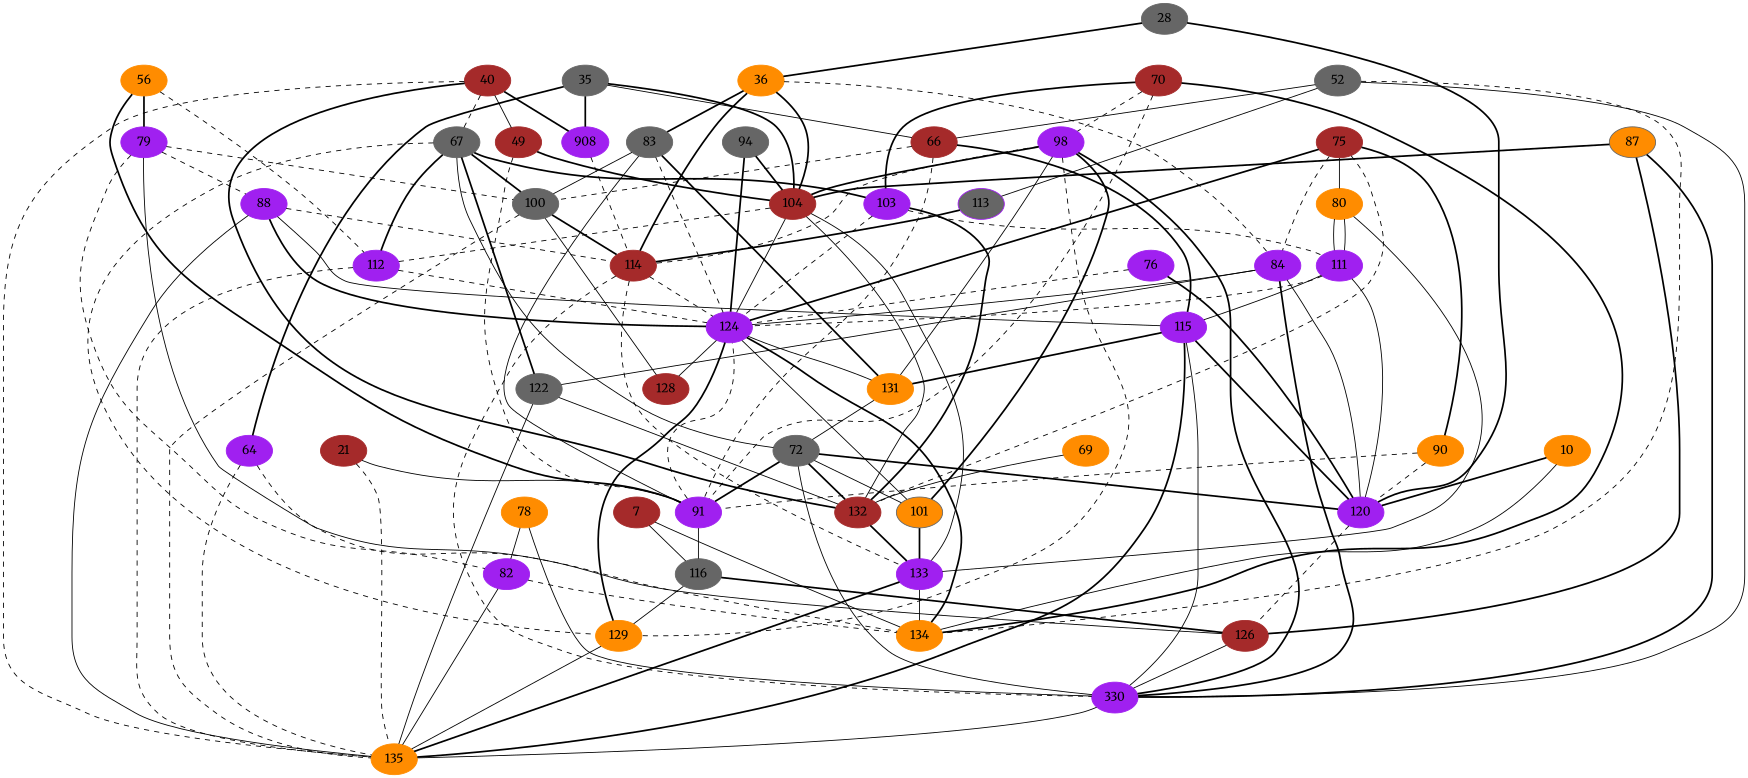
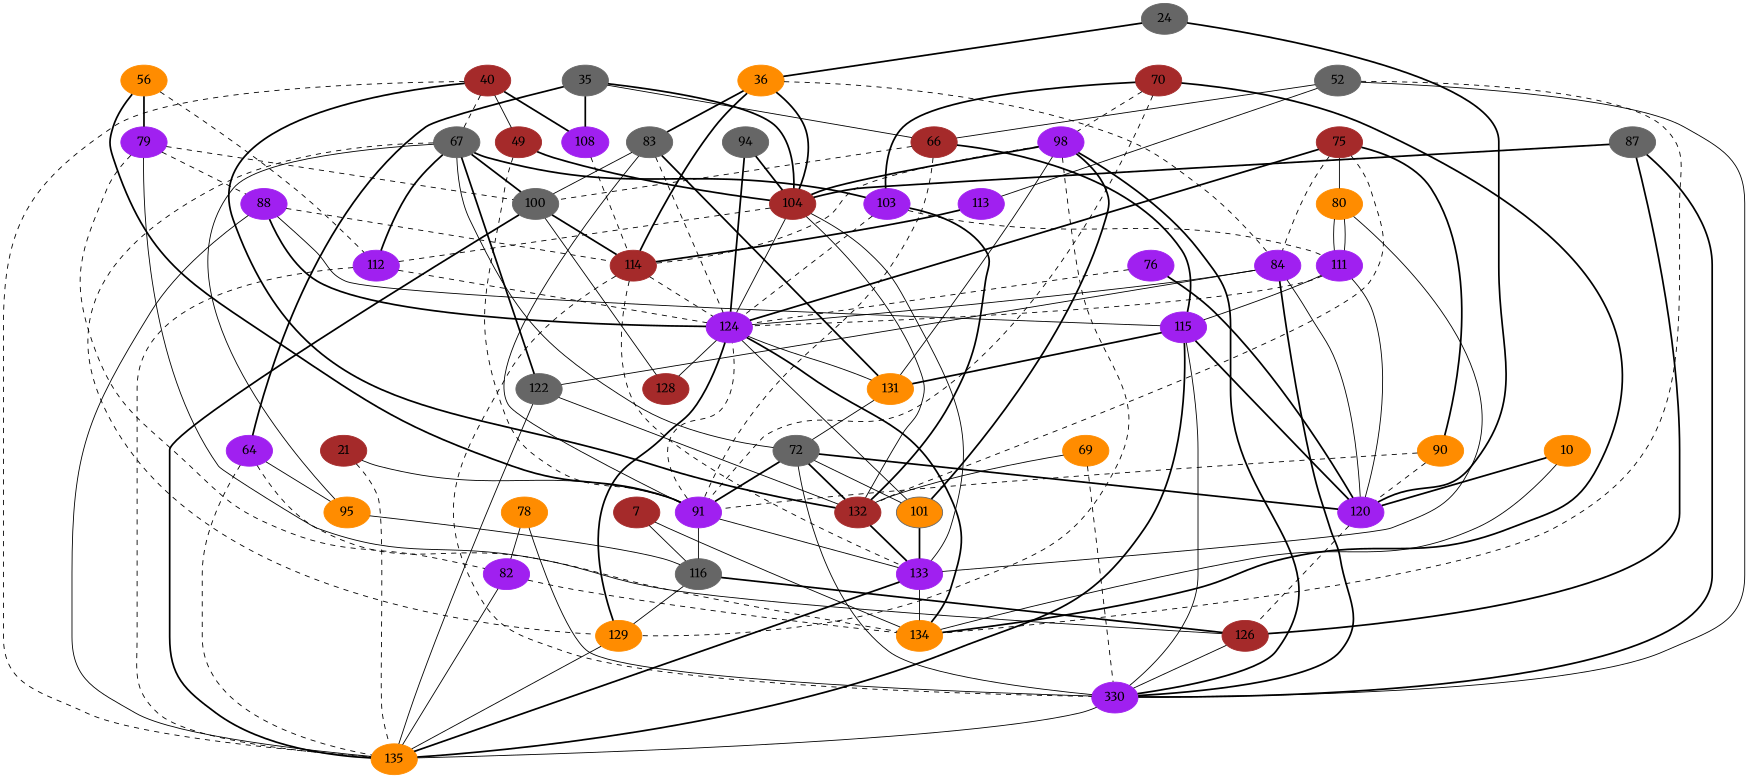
(1165, 19) -> (1165, 19)
(585, 142) -> (585, 142)
(1632, 142) -> (1632, 142)
(981, 204) -> (981, 204)
(170, 461) -> (170, 461)
none -> (347, 512)
none -> (809, 543)
none -> (1100, 569)
